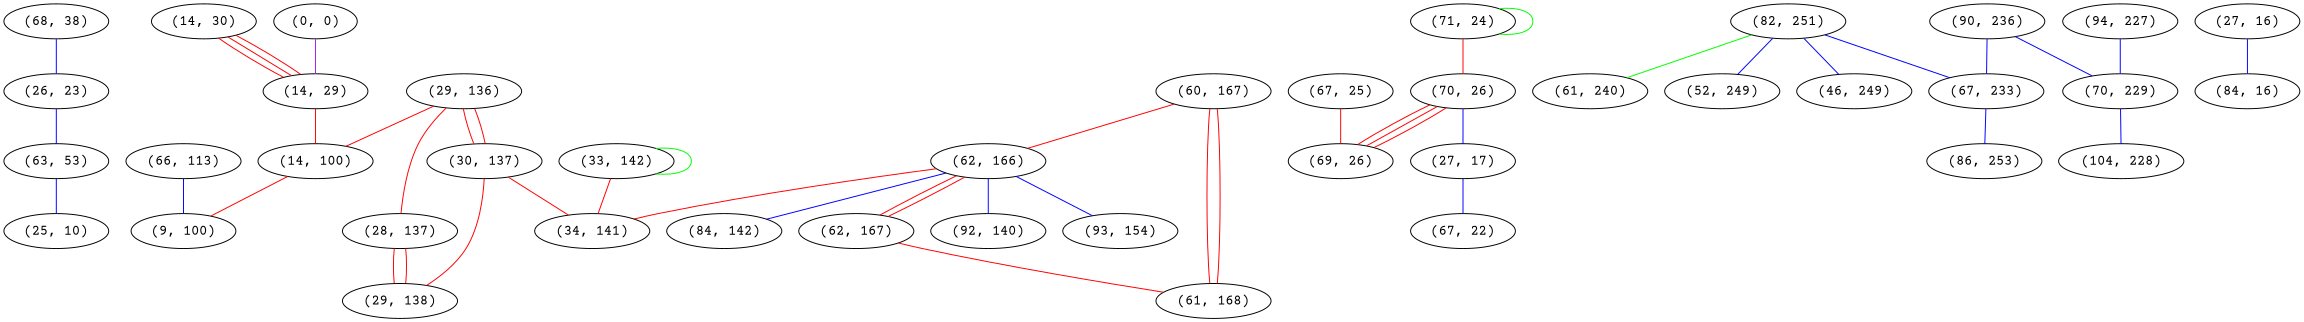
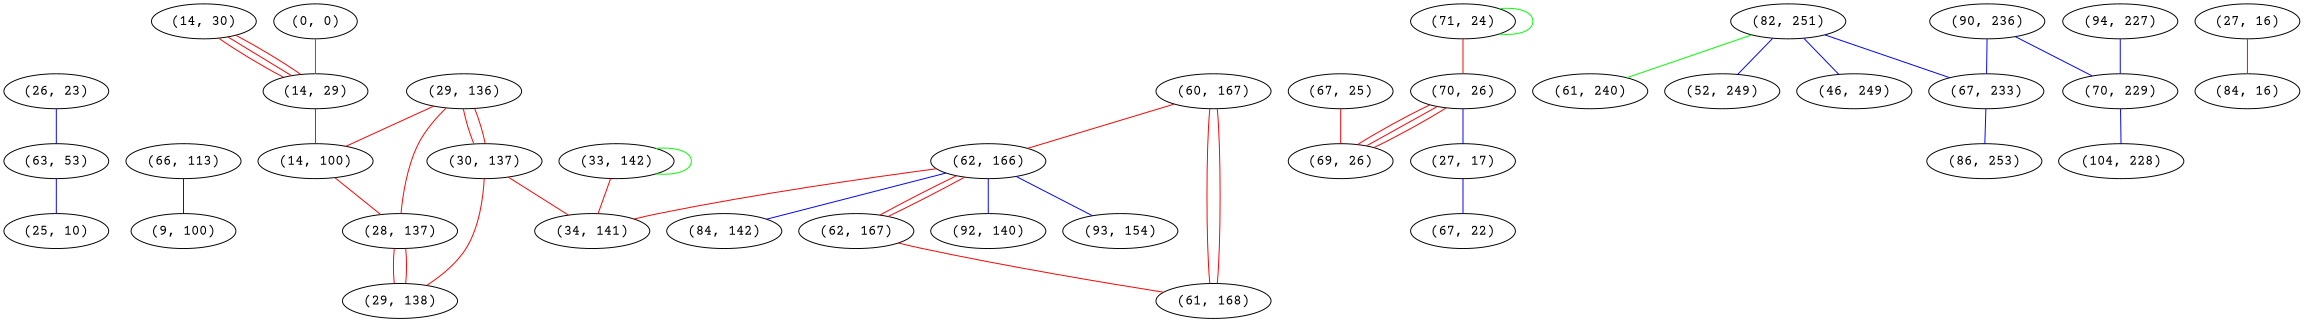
(56, 21) -> none
(2247, 56) -> (2247, 56)
(249, 196) -> (358, 196)
